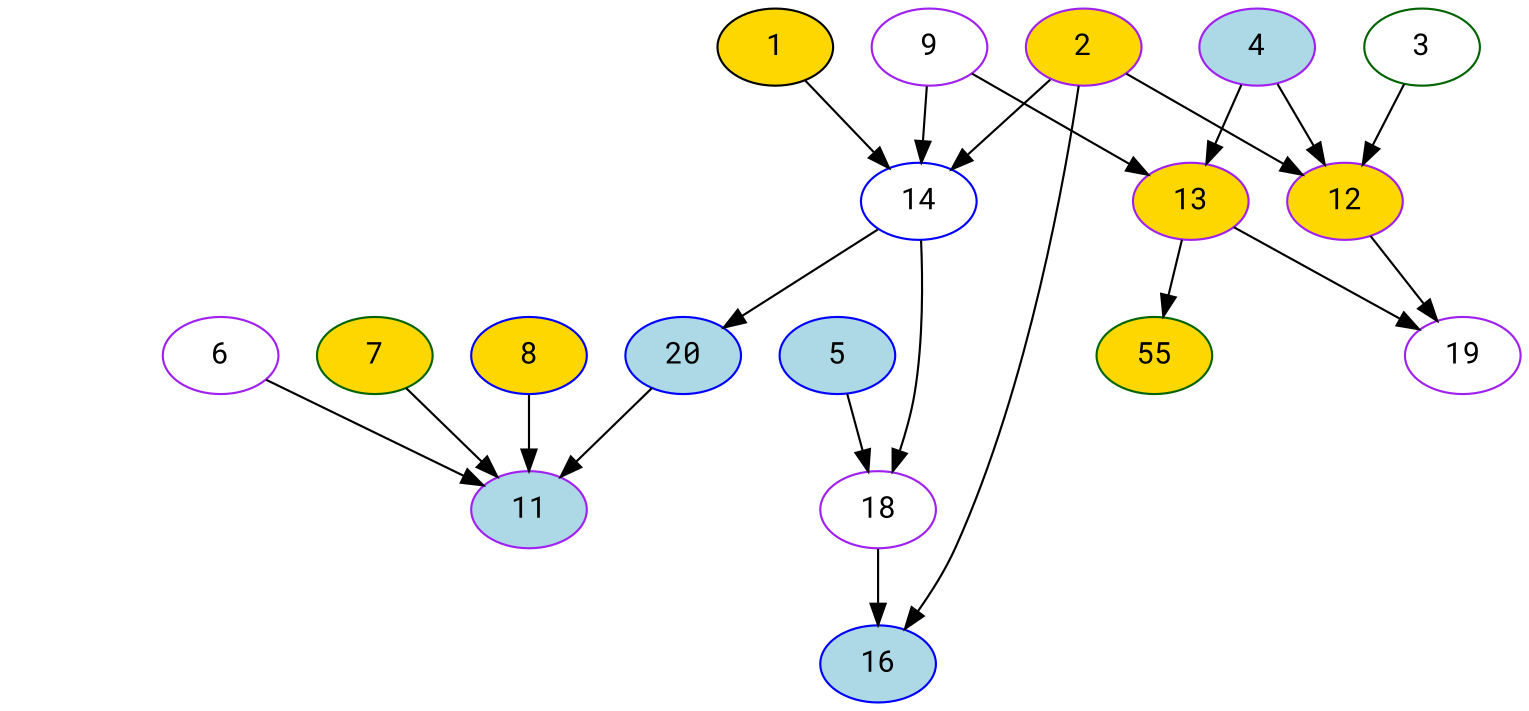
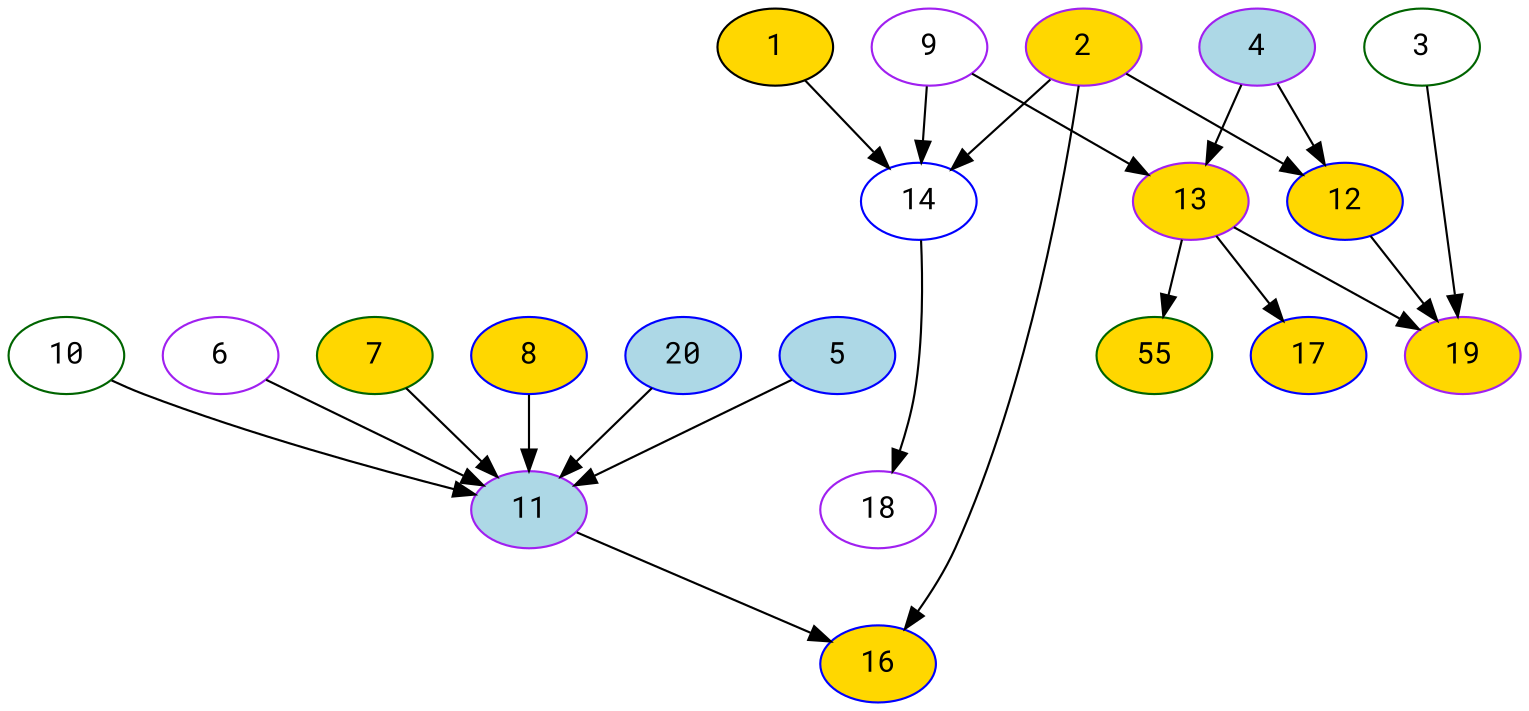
(1388, 115) -> (1441, 190)
(1345, 201) -> (1345, 201)
(810, 273) -> none
none -> (66, 356)
none -> (1309, 356)
(1463, 356) -> (1463, 356)
(855, 422) -> (693, 428)
(878, 576) -> (694, 583)
(878, 664) -> (878, 664)
